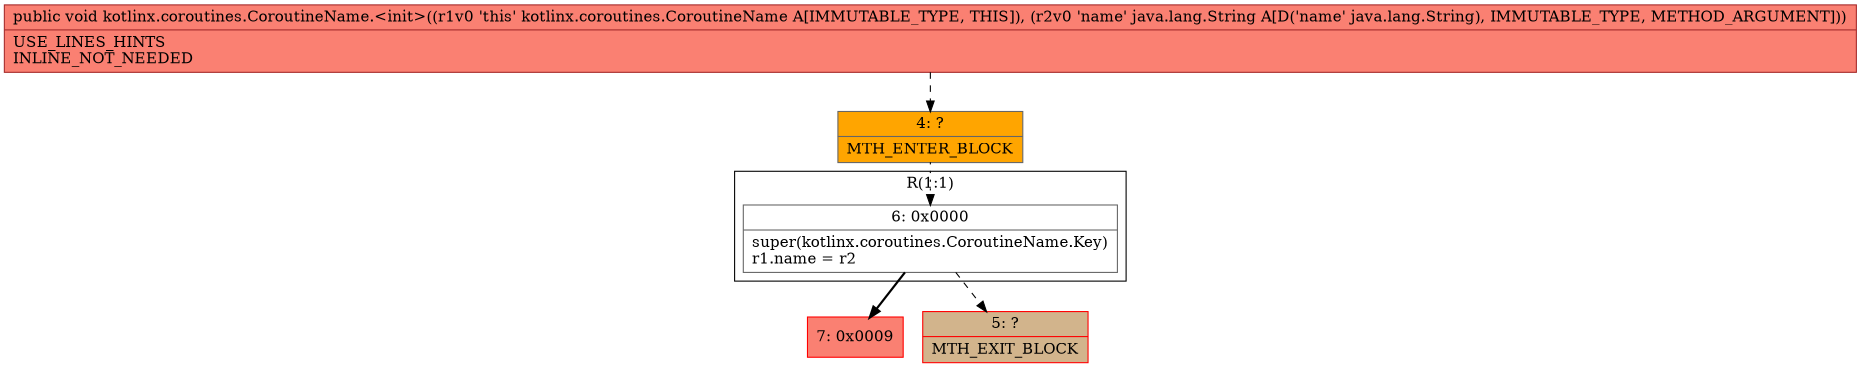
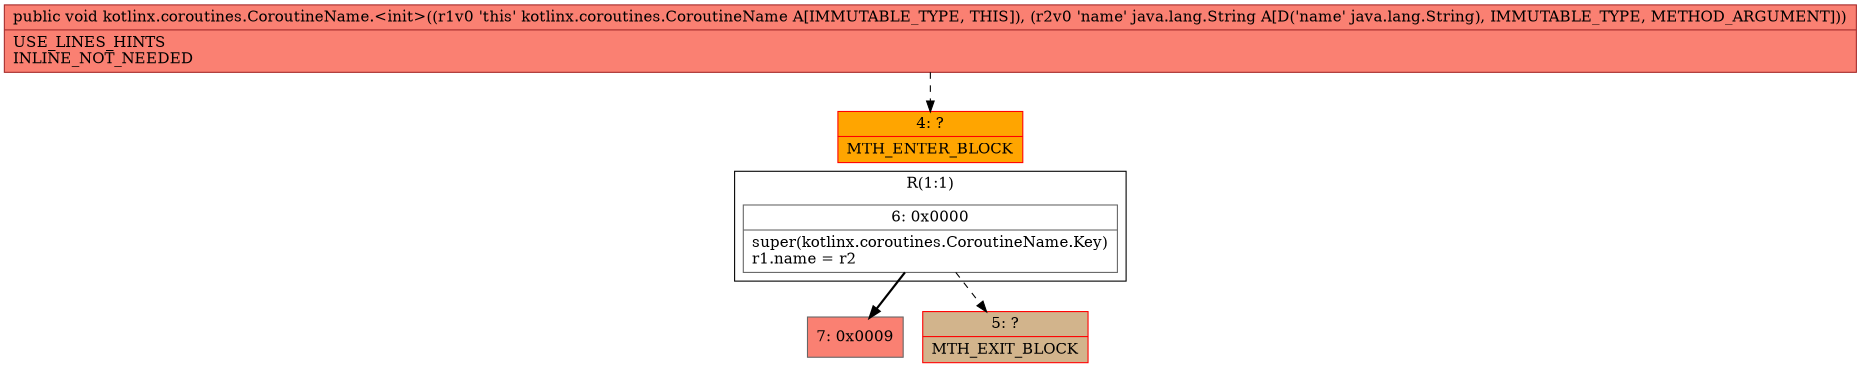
(930, 137) -> (930, 137)
(930, 178) -> none
(855, 337) -> (855, 337)
